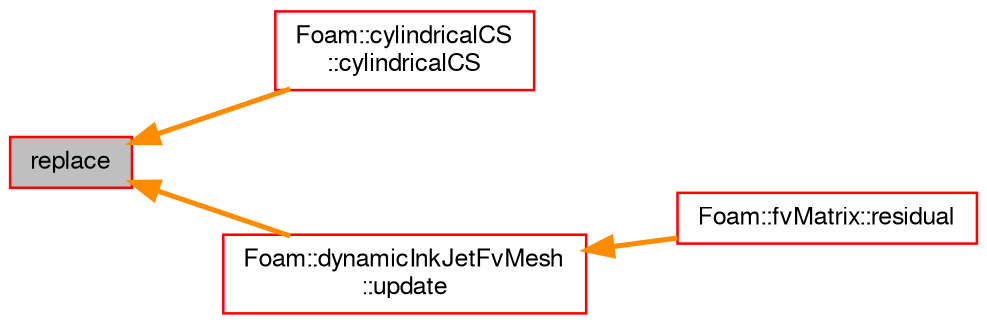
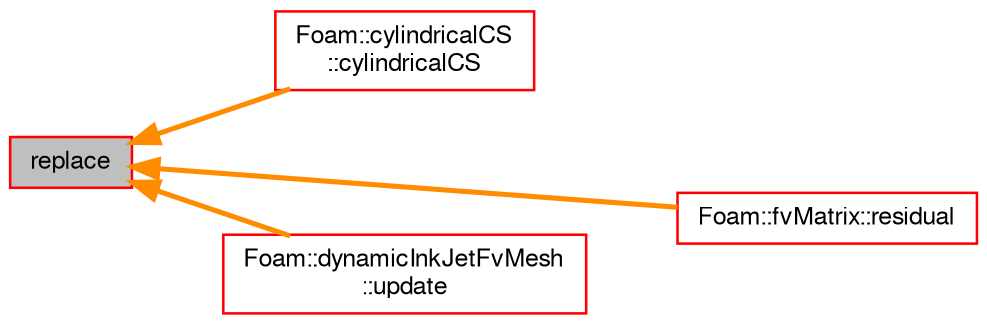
(645, 242) -> (418, 188)
